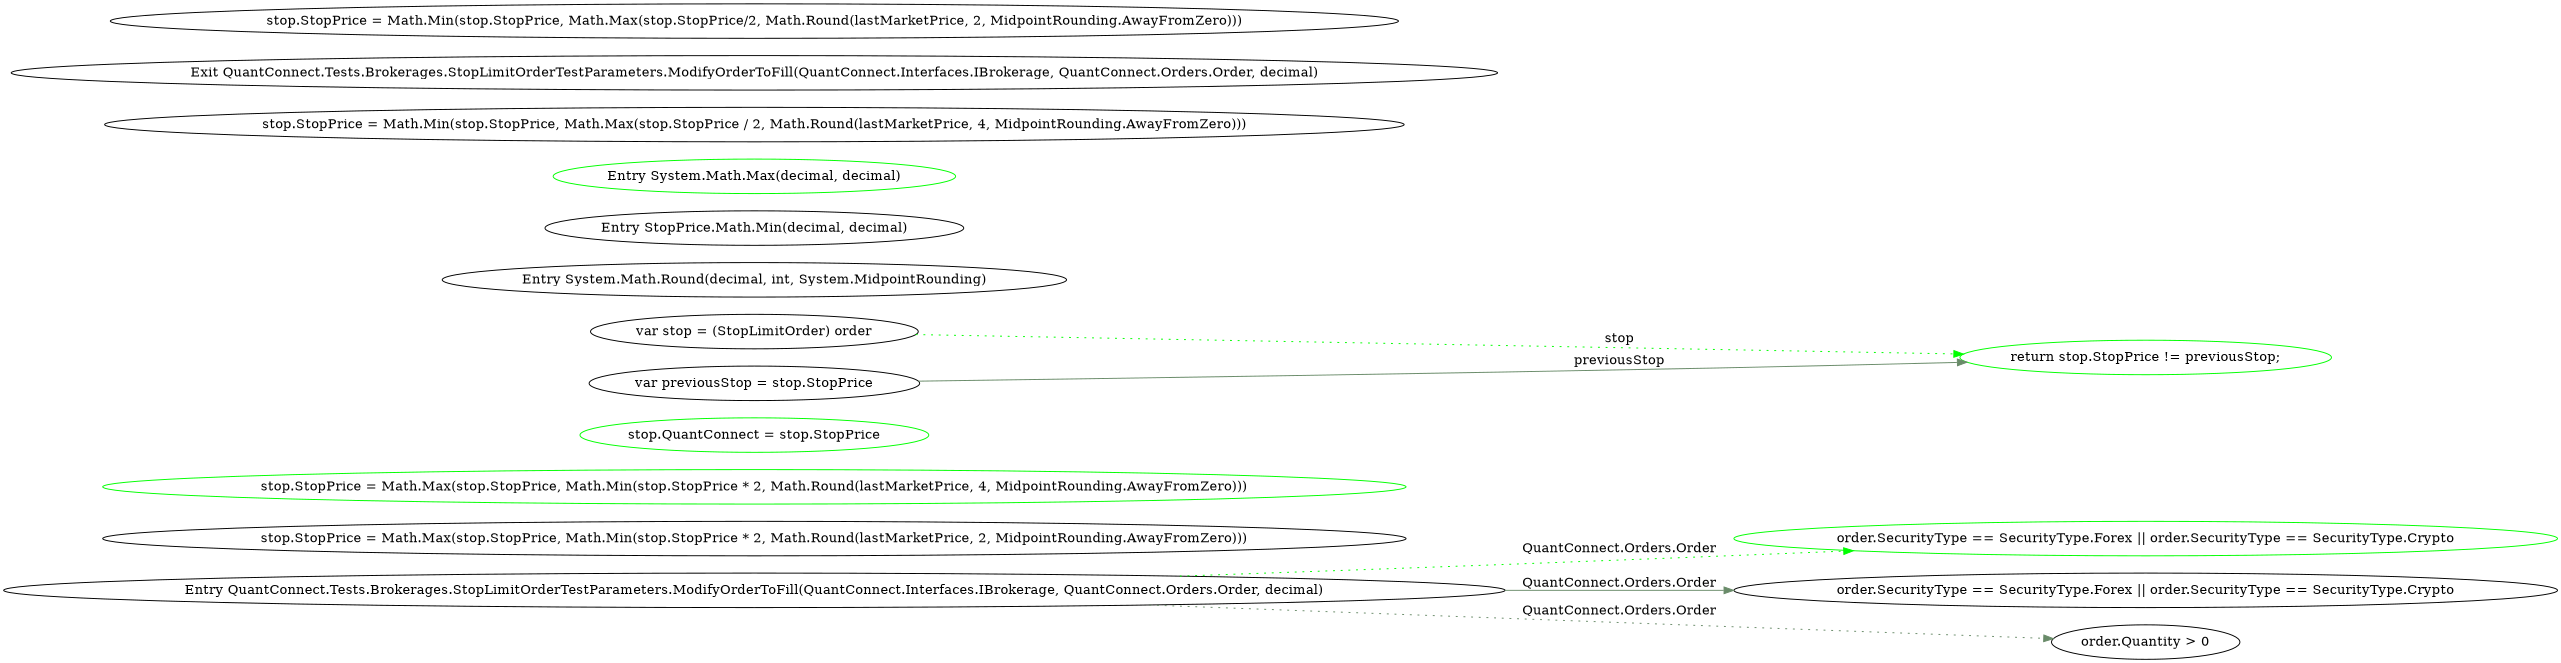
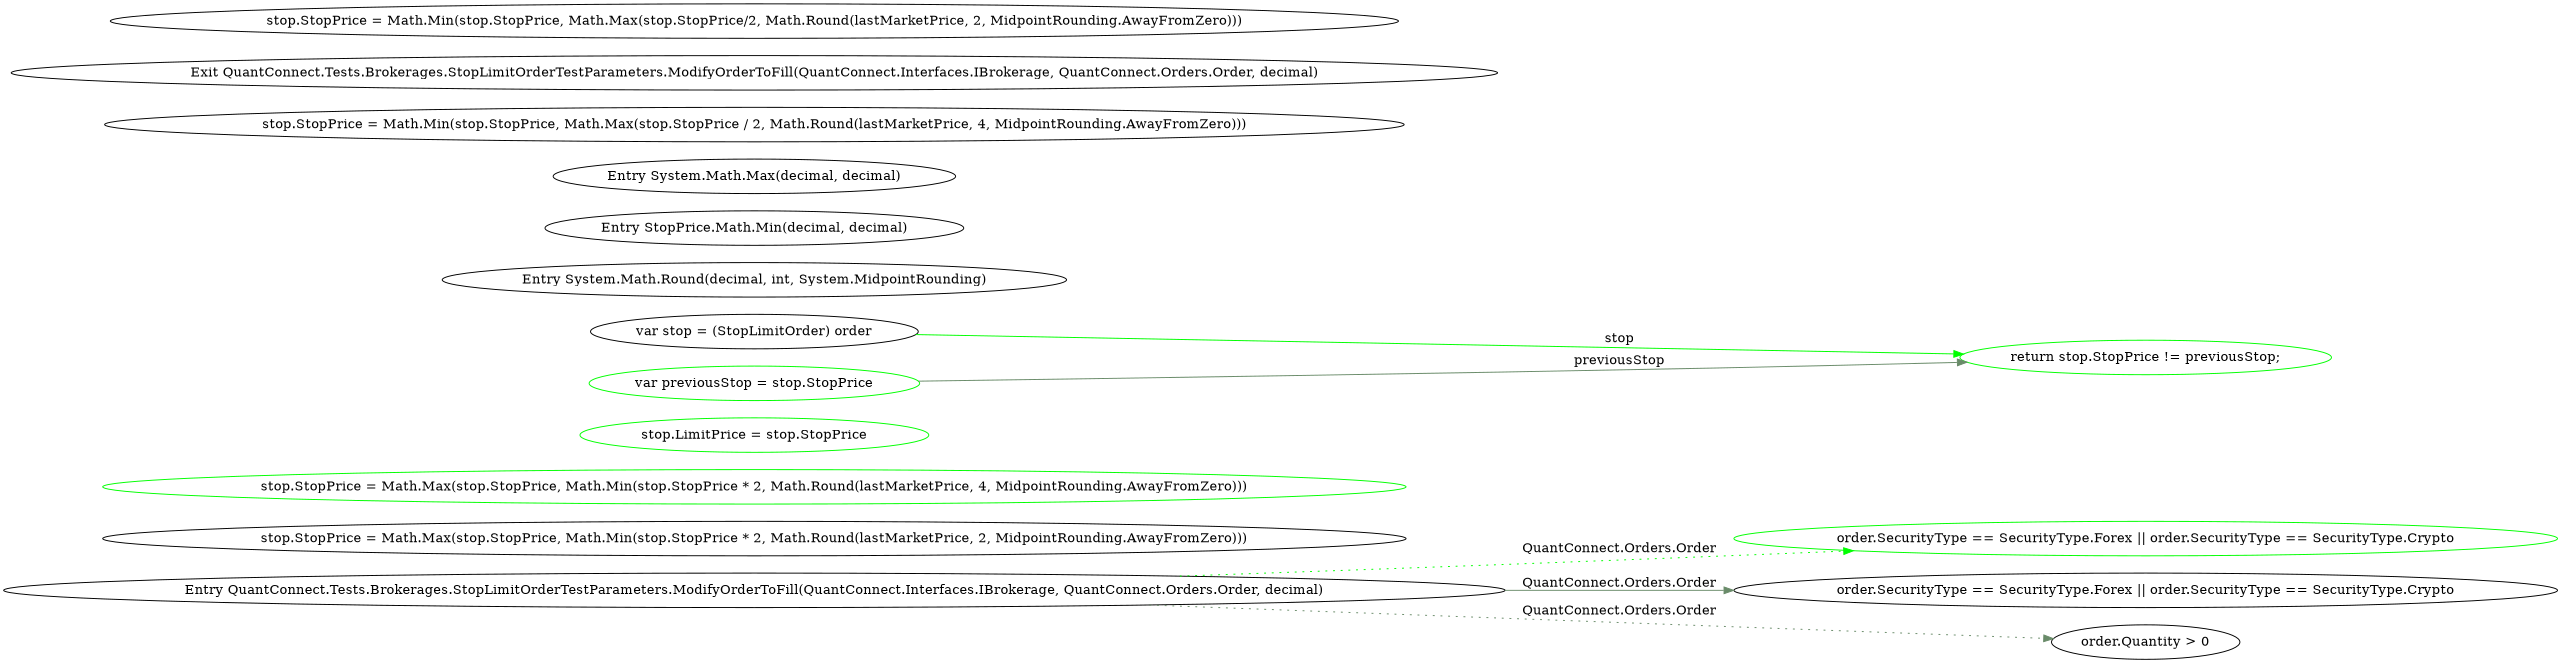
(754, 176) -> (754, 176)
(1435, 344) -> (1435, 344)
(754, 383) -> (754, 383)
(754, 435) -> (754, 435)
